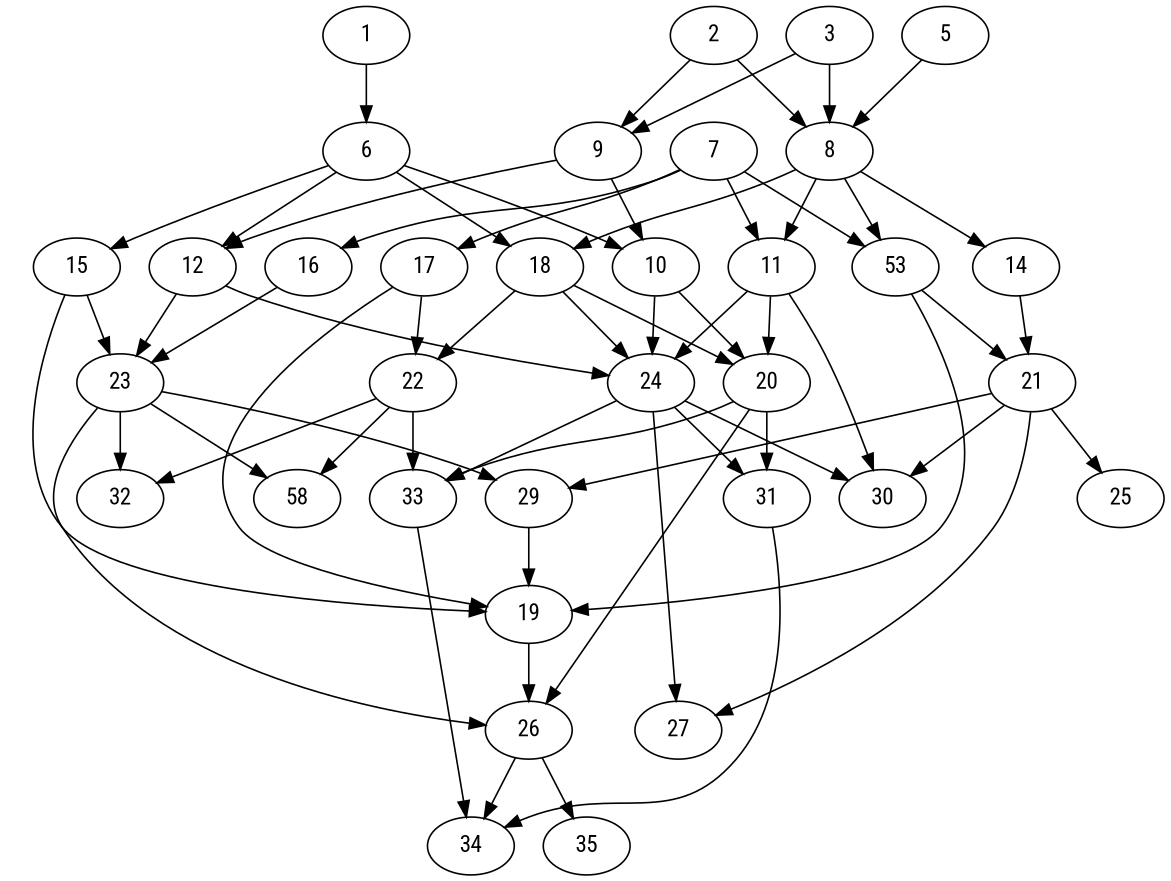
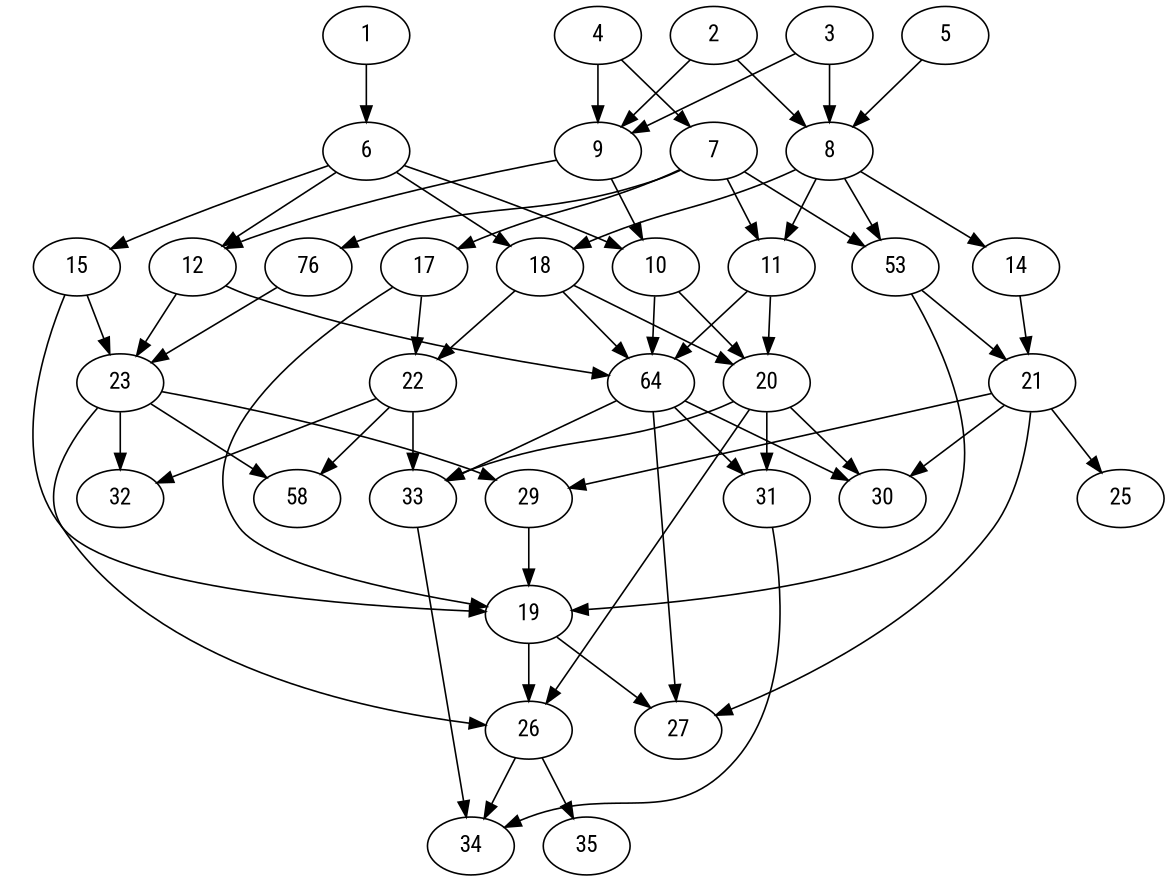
none -> (598, 35)
(308, 267) -> (308, 267)
(833, 372) -> (826, 442)
(651, 383) -> (651, 383)
none -> (597, 667)
